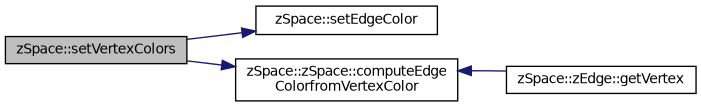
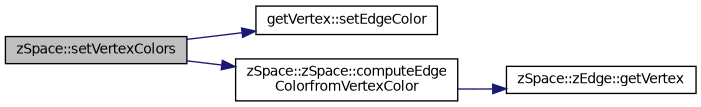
(347, 20) -> (347, 20)
(489, 71) -> (475, 89)
